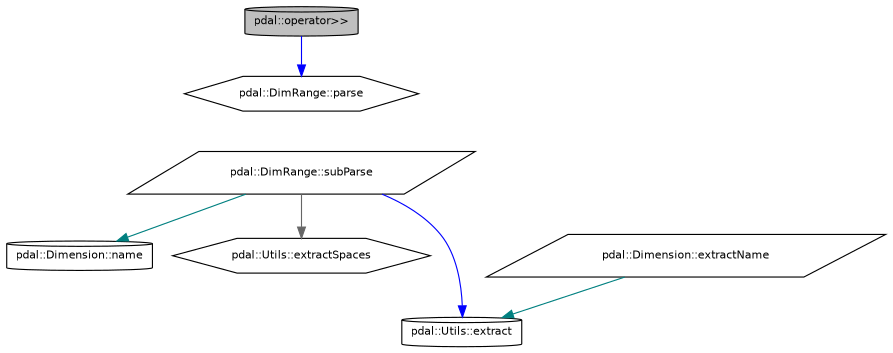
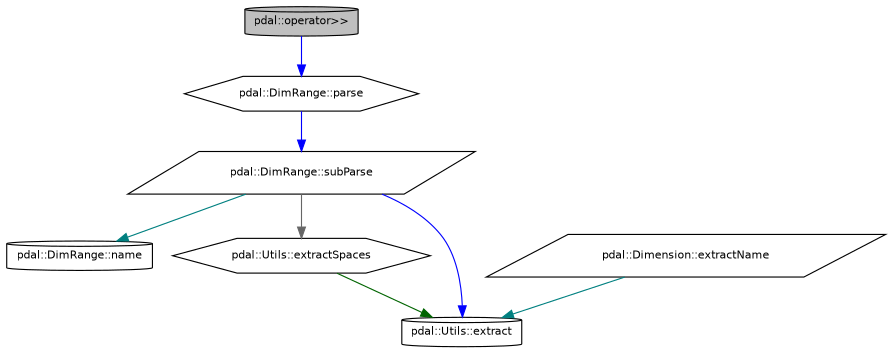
none -> (302, 126)
(80, 256) -> (80, 256)
none -> (380, 293)
